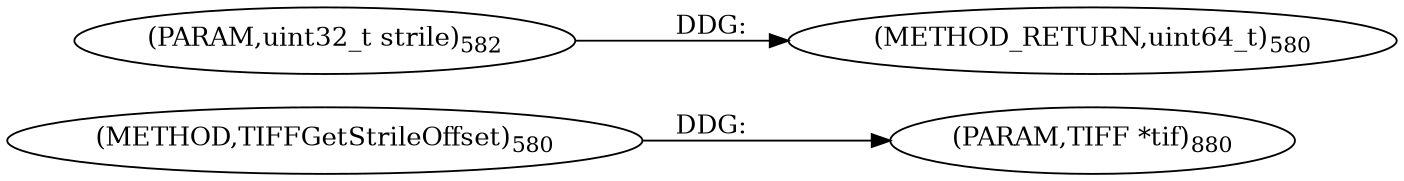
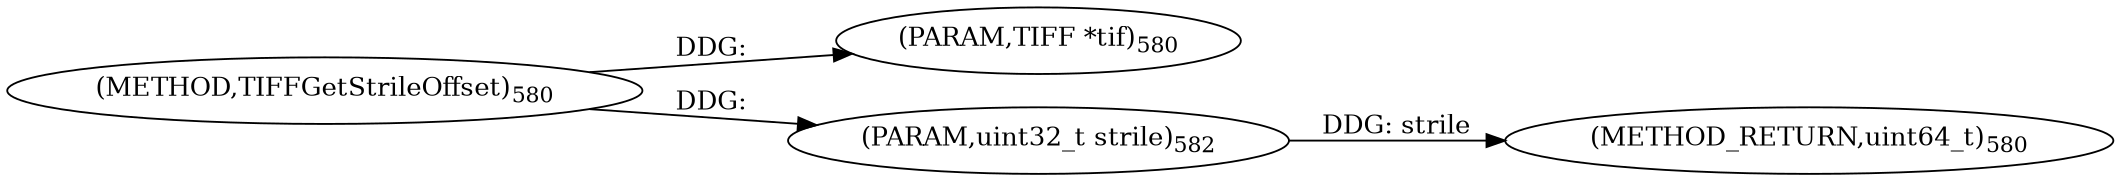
(715, 27) -> (1397, 127)
none -> (694, 116)
(1212, 138) -> (1158, 38)
